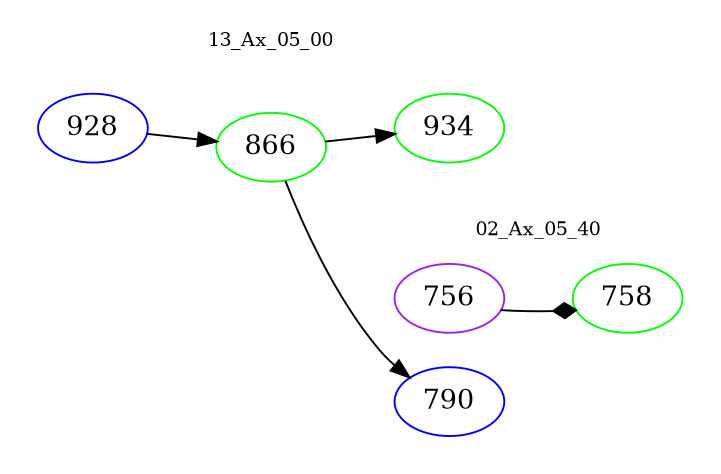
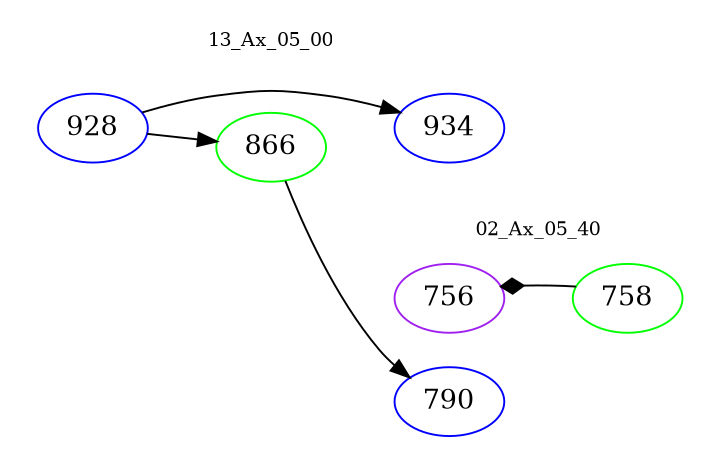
(449, 128) -> (449, 128)
(351, 139) -> (262, 91)
(527, 311) -> (550, 286)
